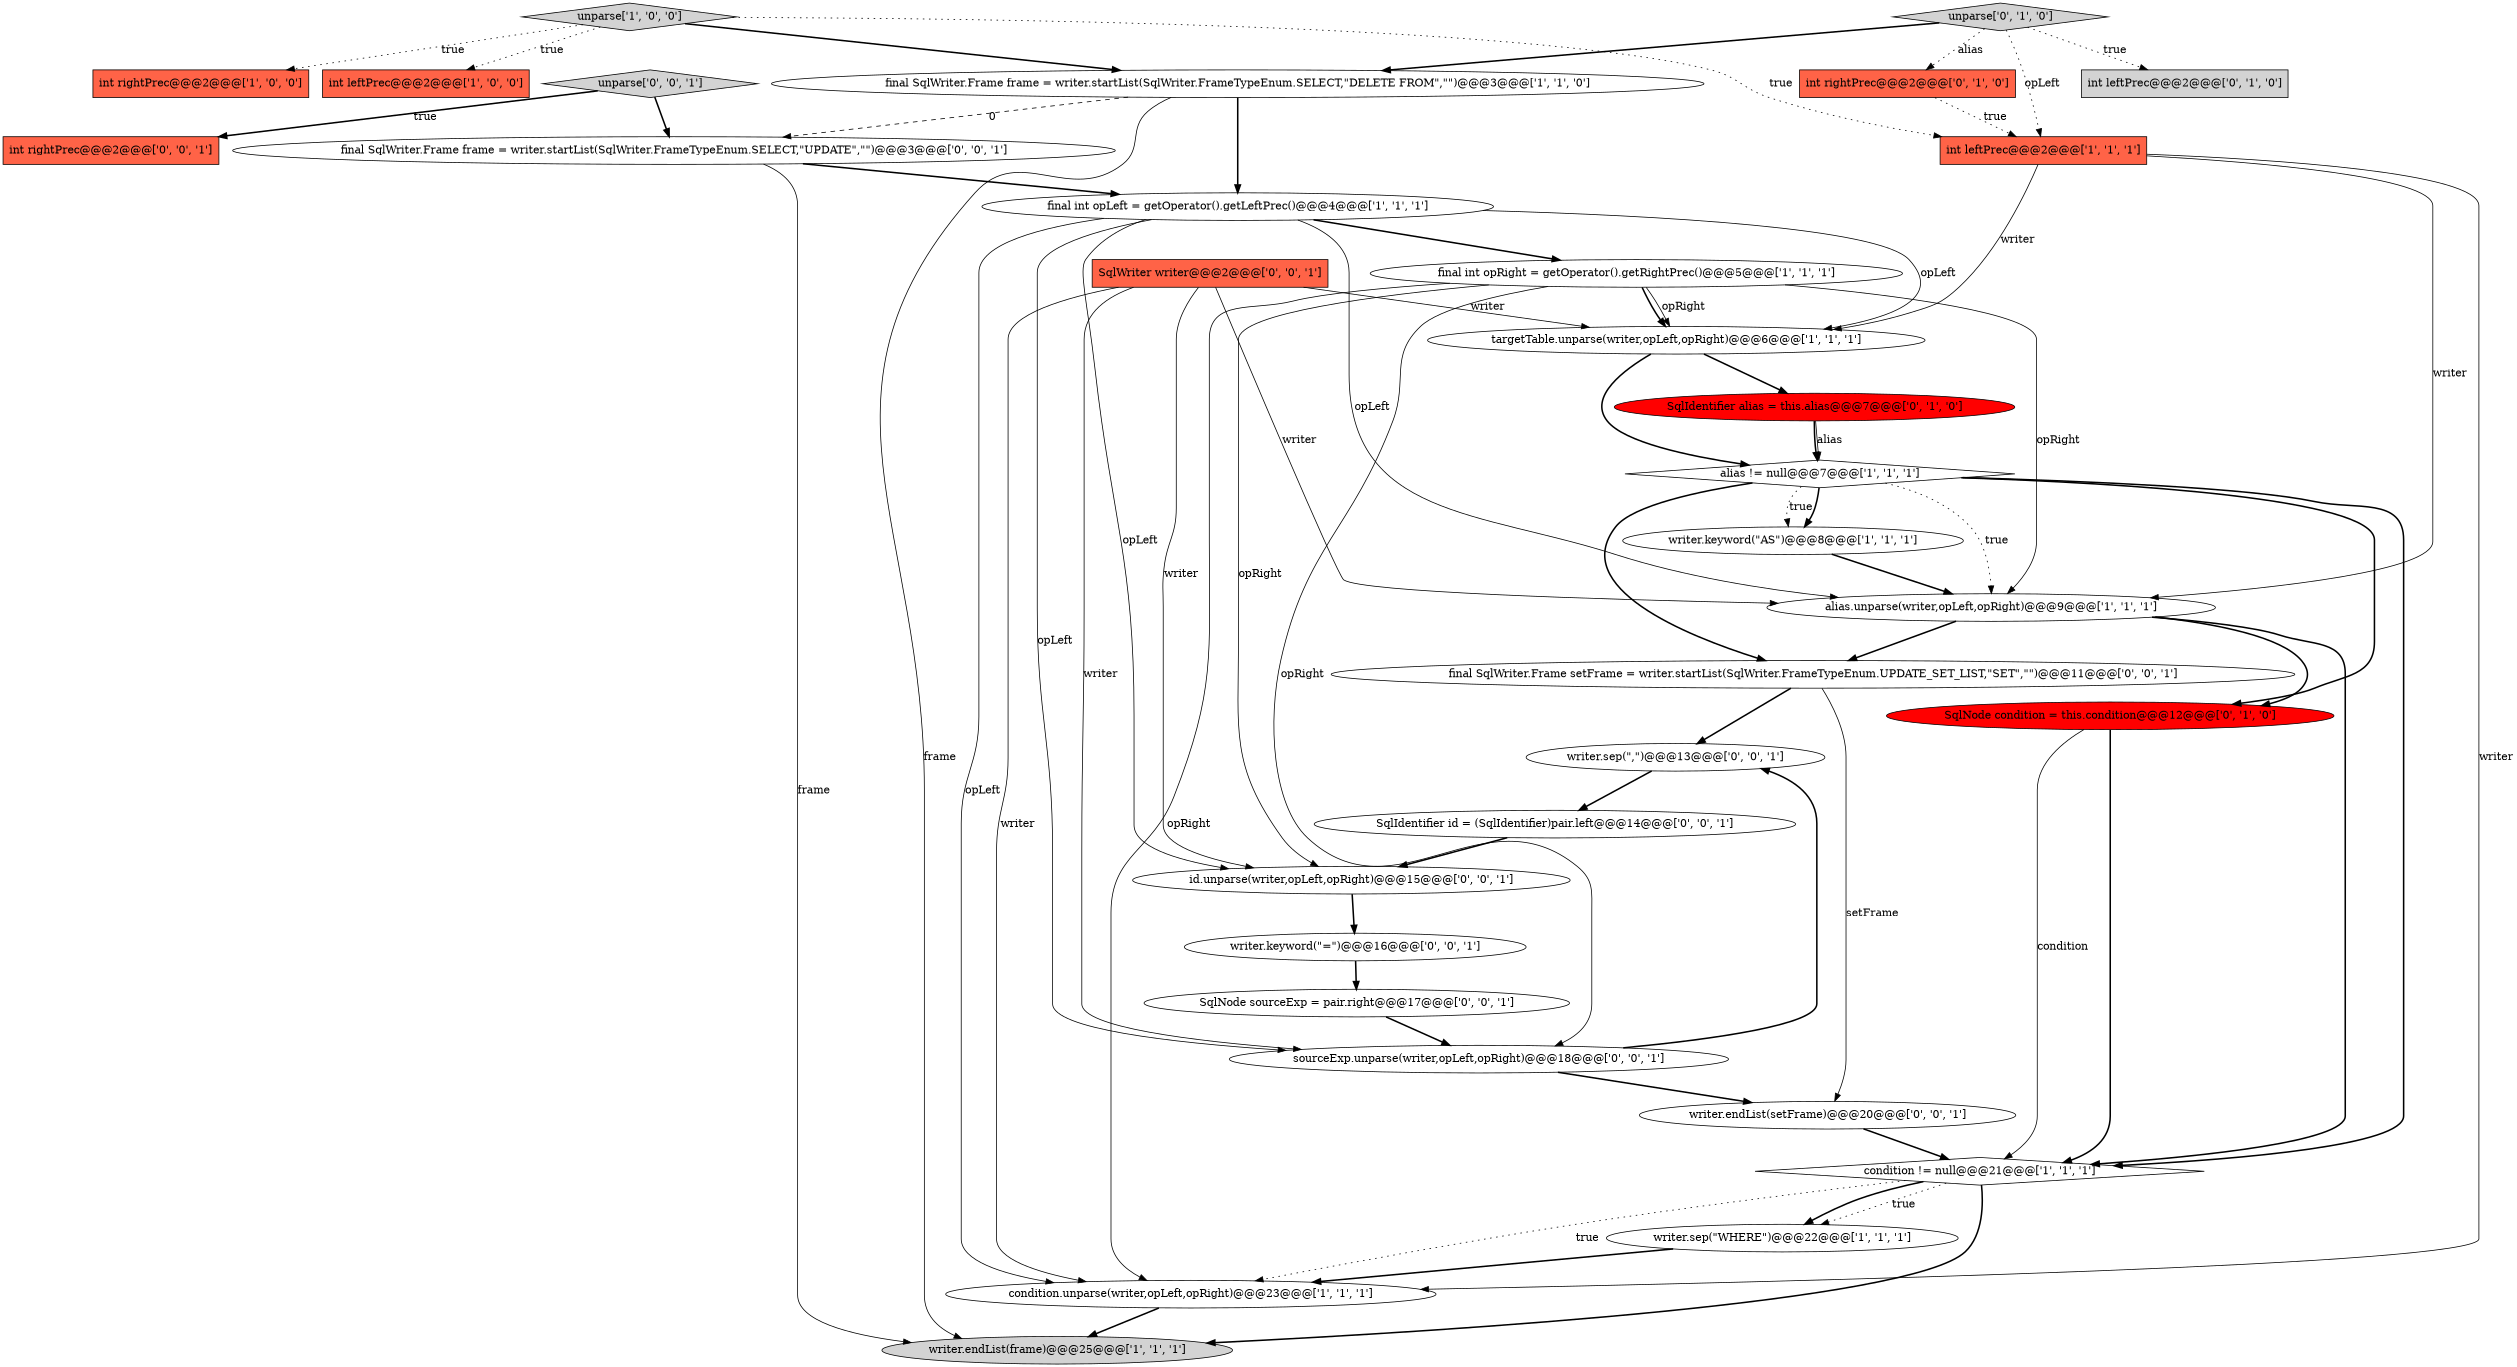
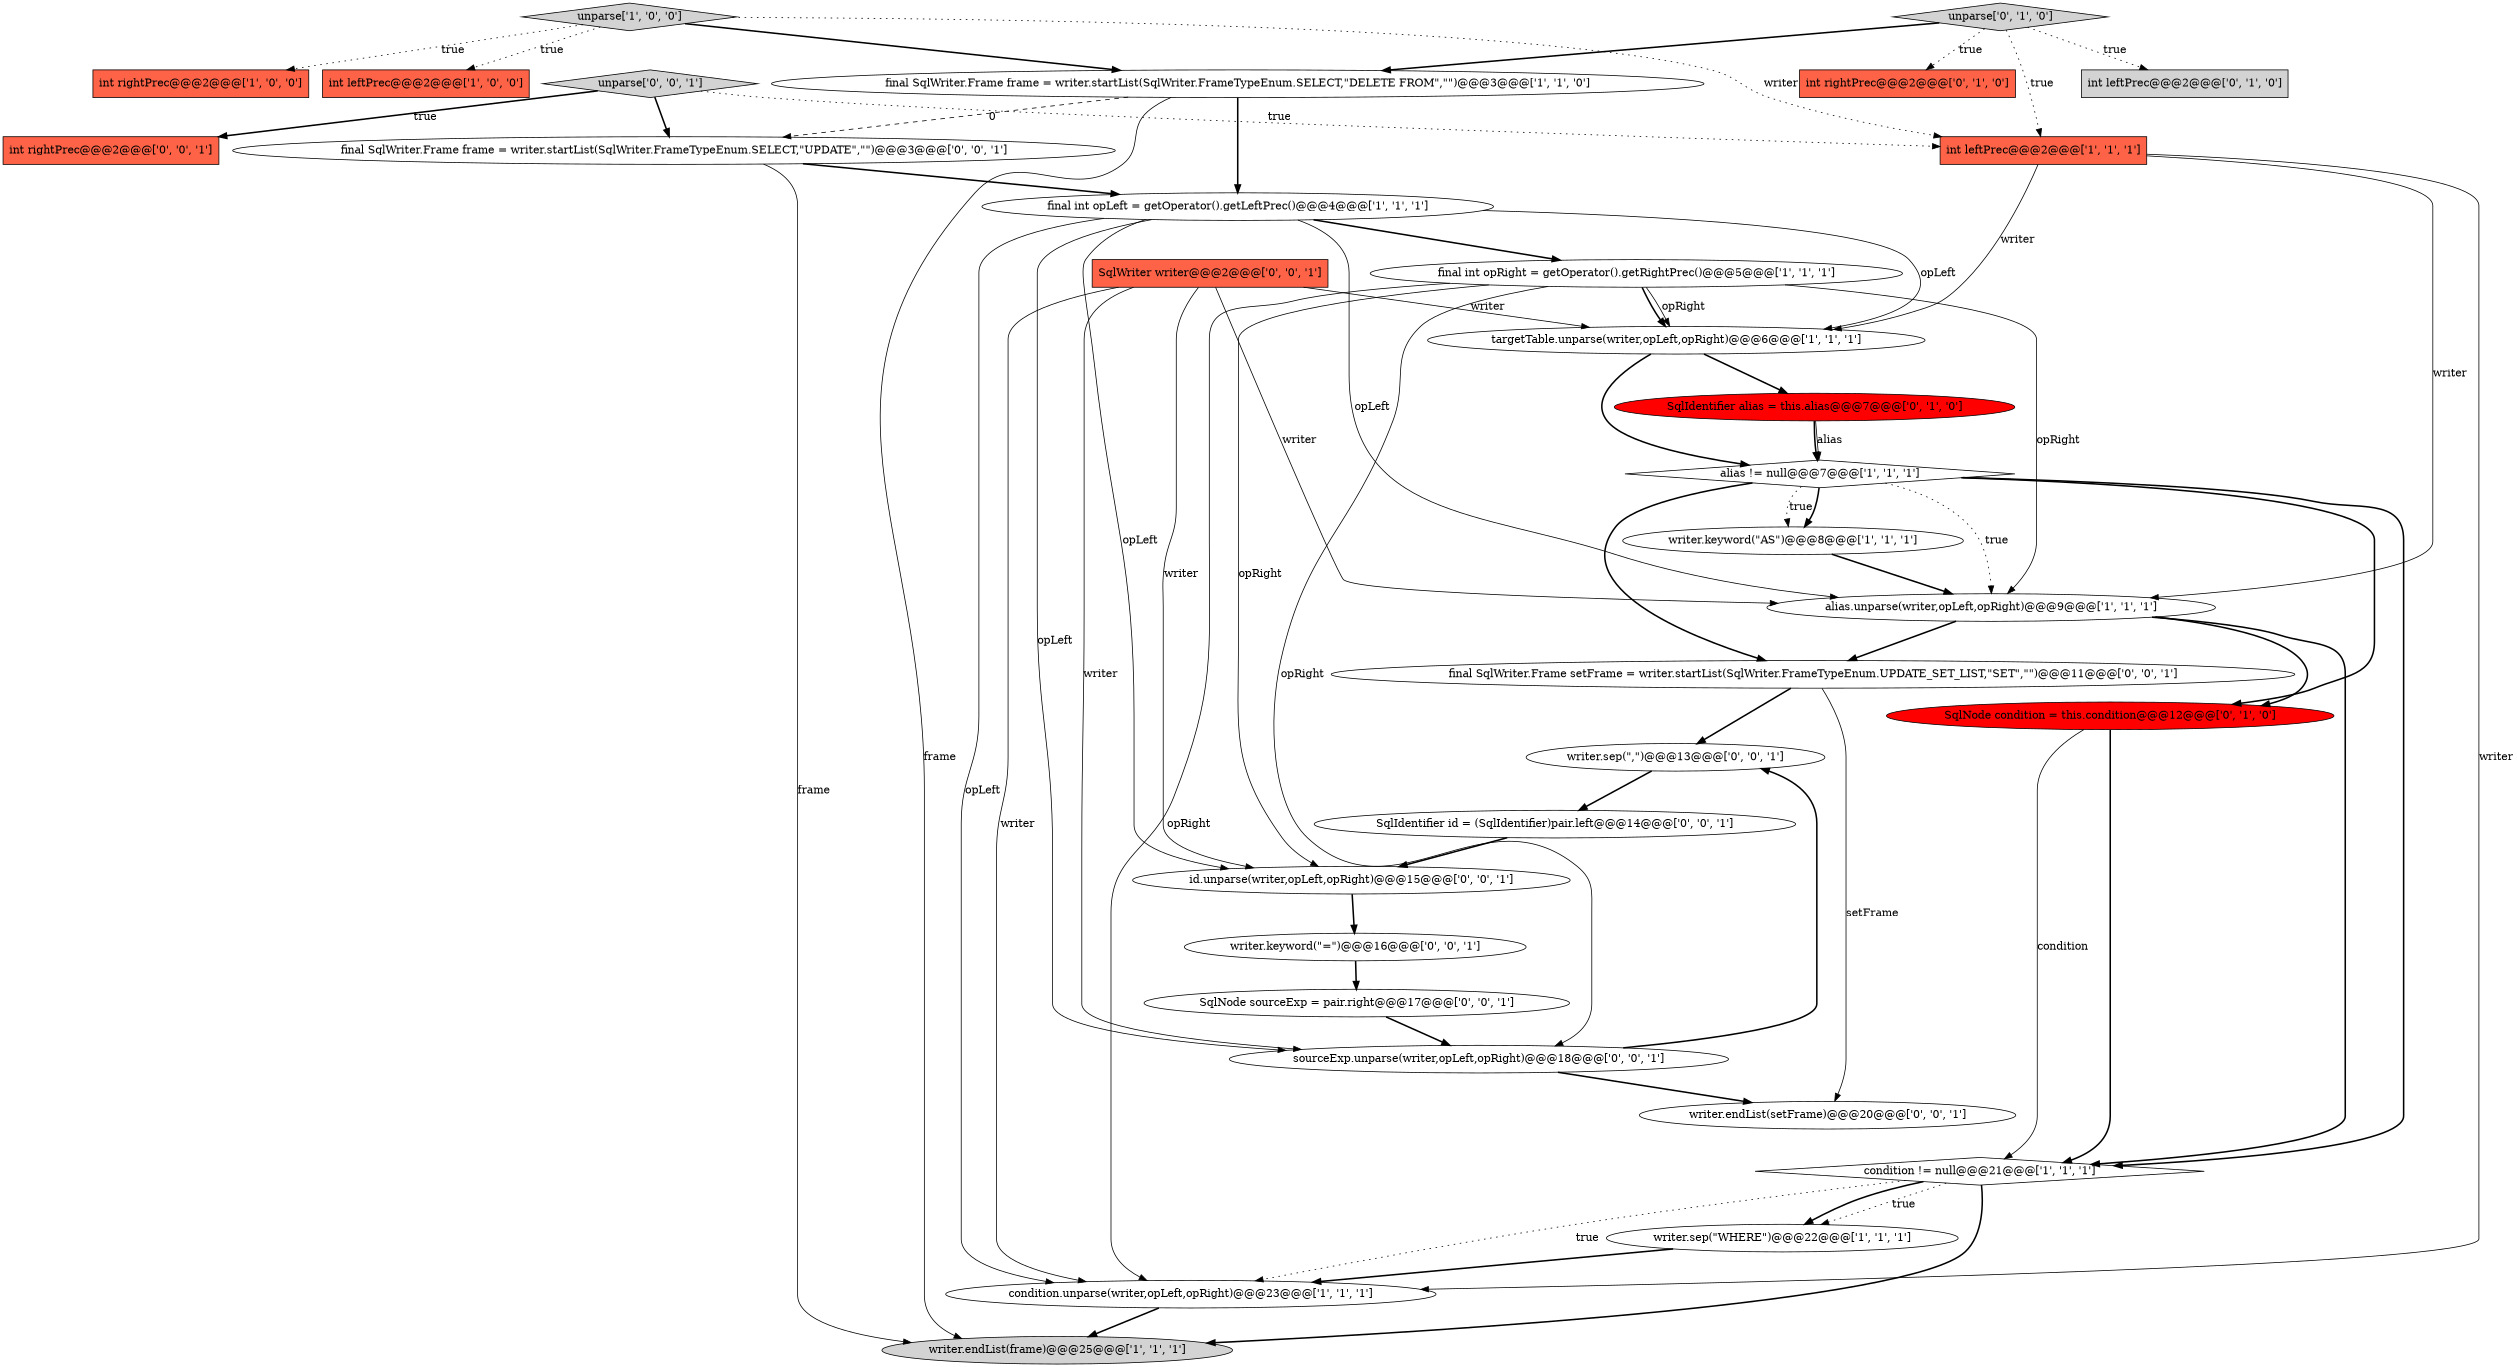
(1971, 50) -> (1971, 50)
(1781, 84) -> (1781, 84)
(2042, 84) -> (2042, 84)
(1972, 115) -> (1316, 125)
(1902, 1143) -> none
